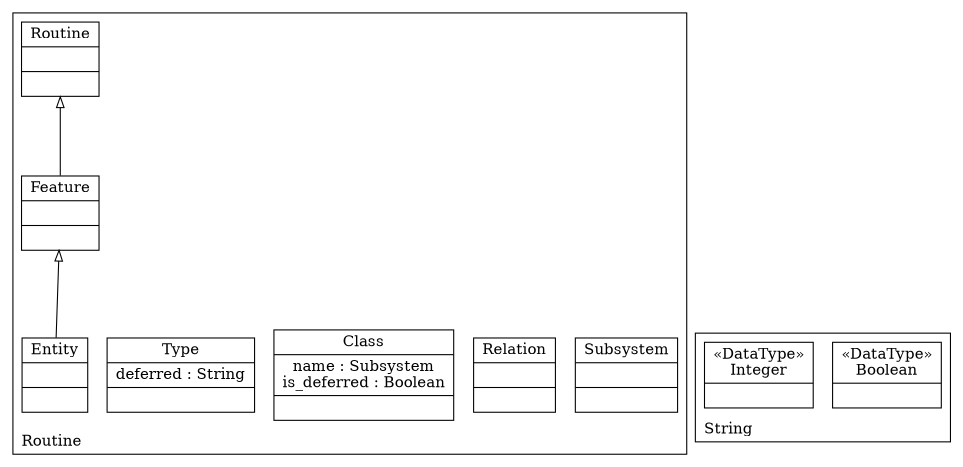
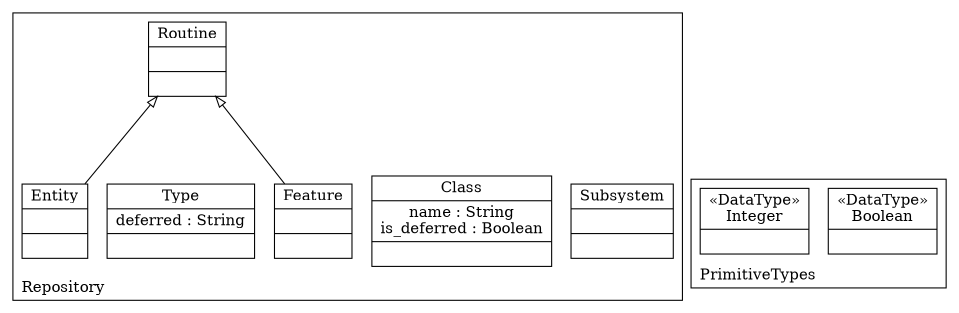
(57, 299) -> (118, 144)
(364, 367) -> (462, 213)
(515, 375) -> none
(729, 429) -> (758, 276)
(52, 442) -> (64, 288)
